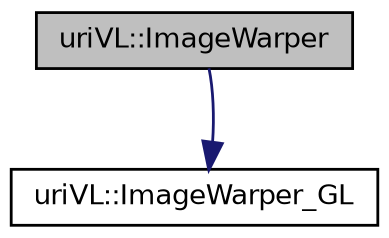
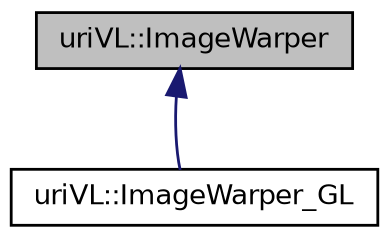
(213, 105) -> (176, 133)
